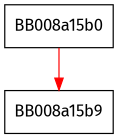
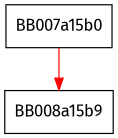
(59, 26) -> (59, 26)
